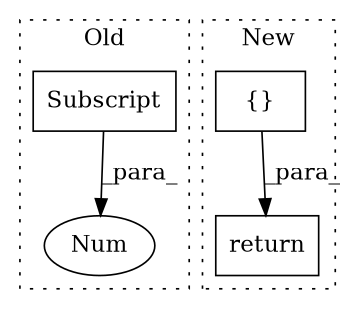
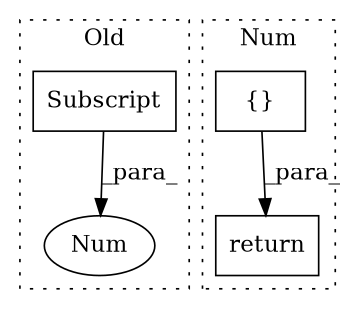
(269, 39) -> (269, 39)
